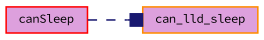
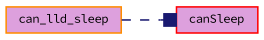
(107, 20) -> (141, 20)
